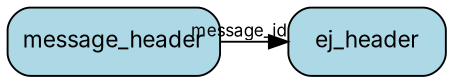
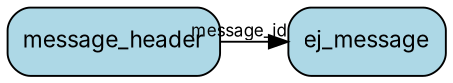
(367, 42) -> (367, 42)
